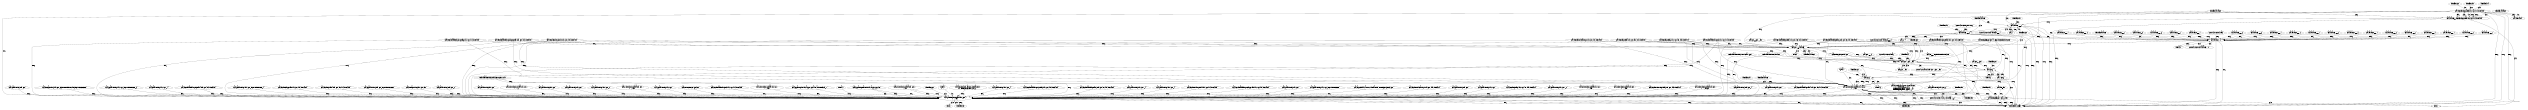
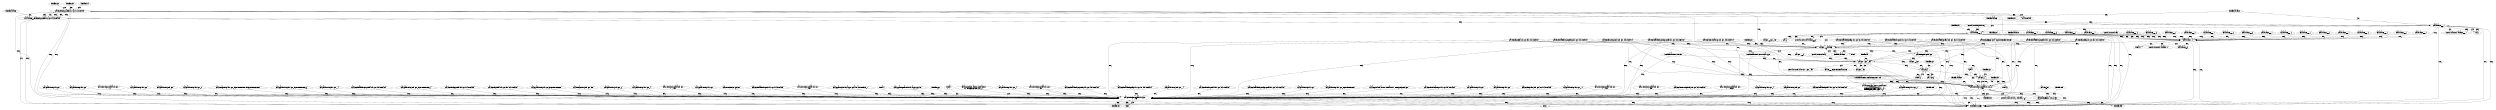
(2176, 38) -> (2186, 44)
(1923, 58) -> (1851, 66)
(2010, 88) -> none
